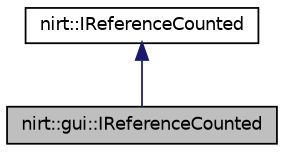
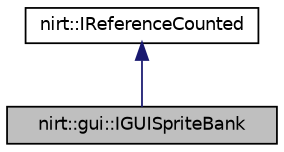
(142, 125) -> (142, 125)
